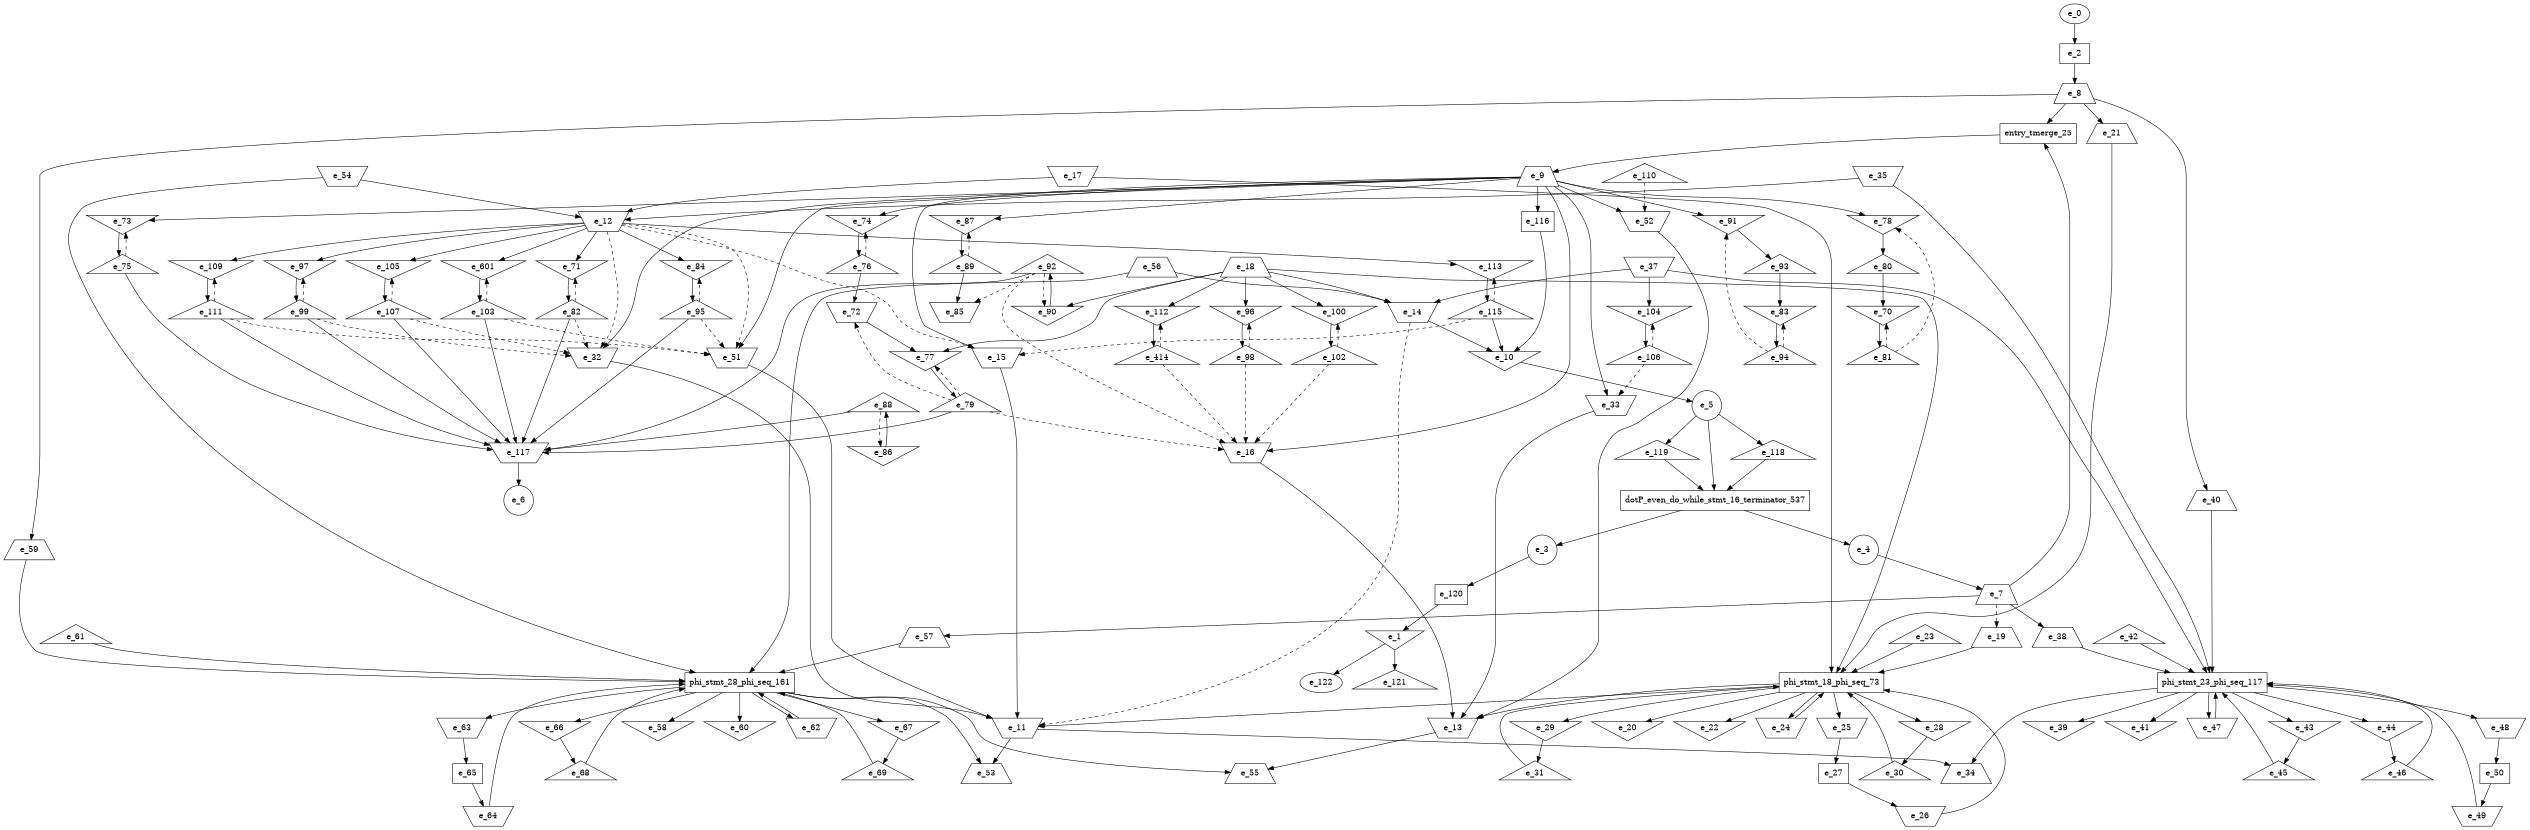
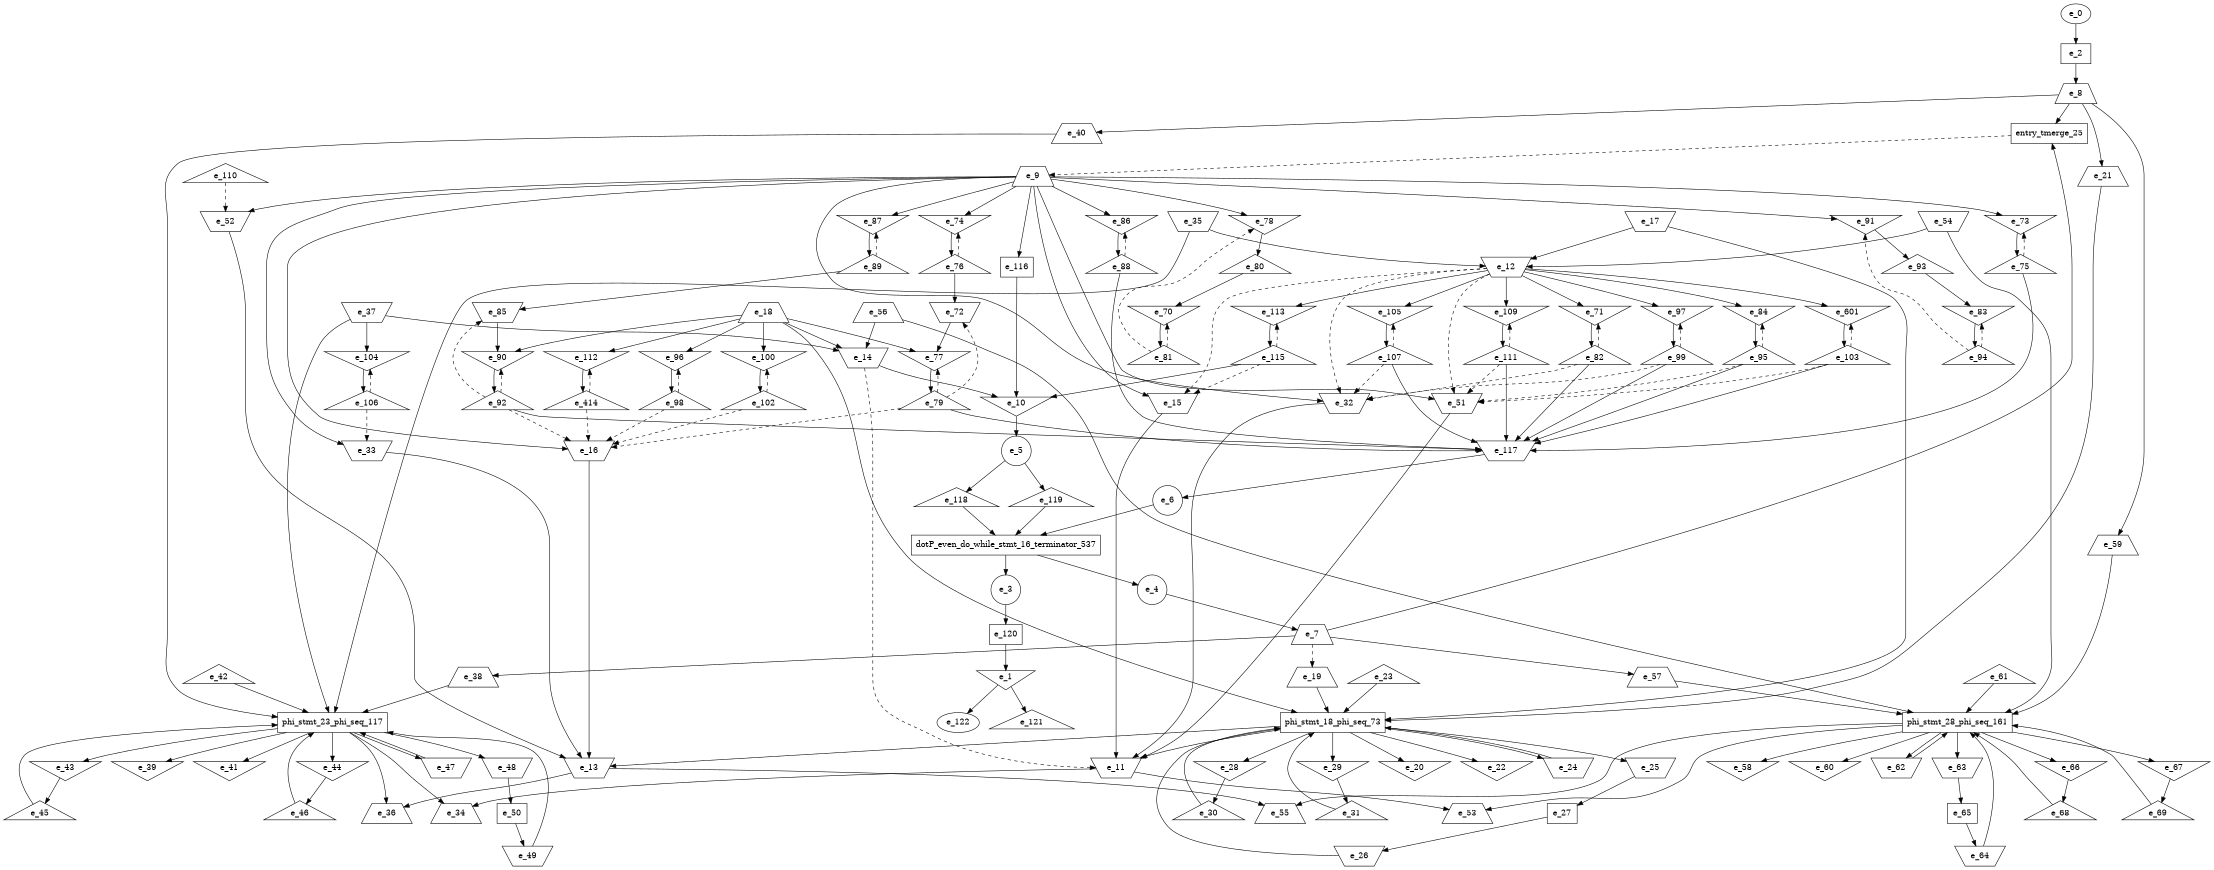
(1778, 146) -> (1533, 155)
none -> (1078, 200)
none -> (498, 334)
(1711, 453) -> (1100, 519)
none -> (387, 813)
